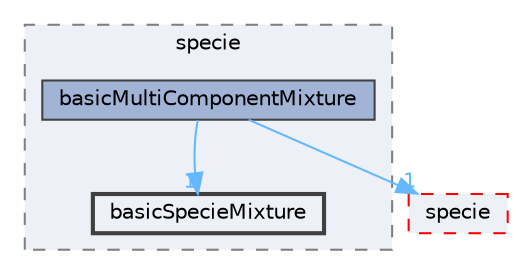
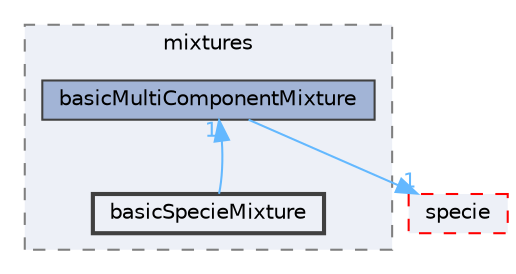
(208, 44) -> (208, 44)
(195, 147) -> (222, 168)
